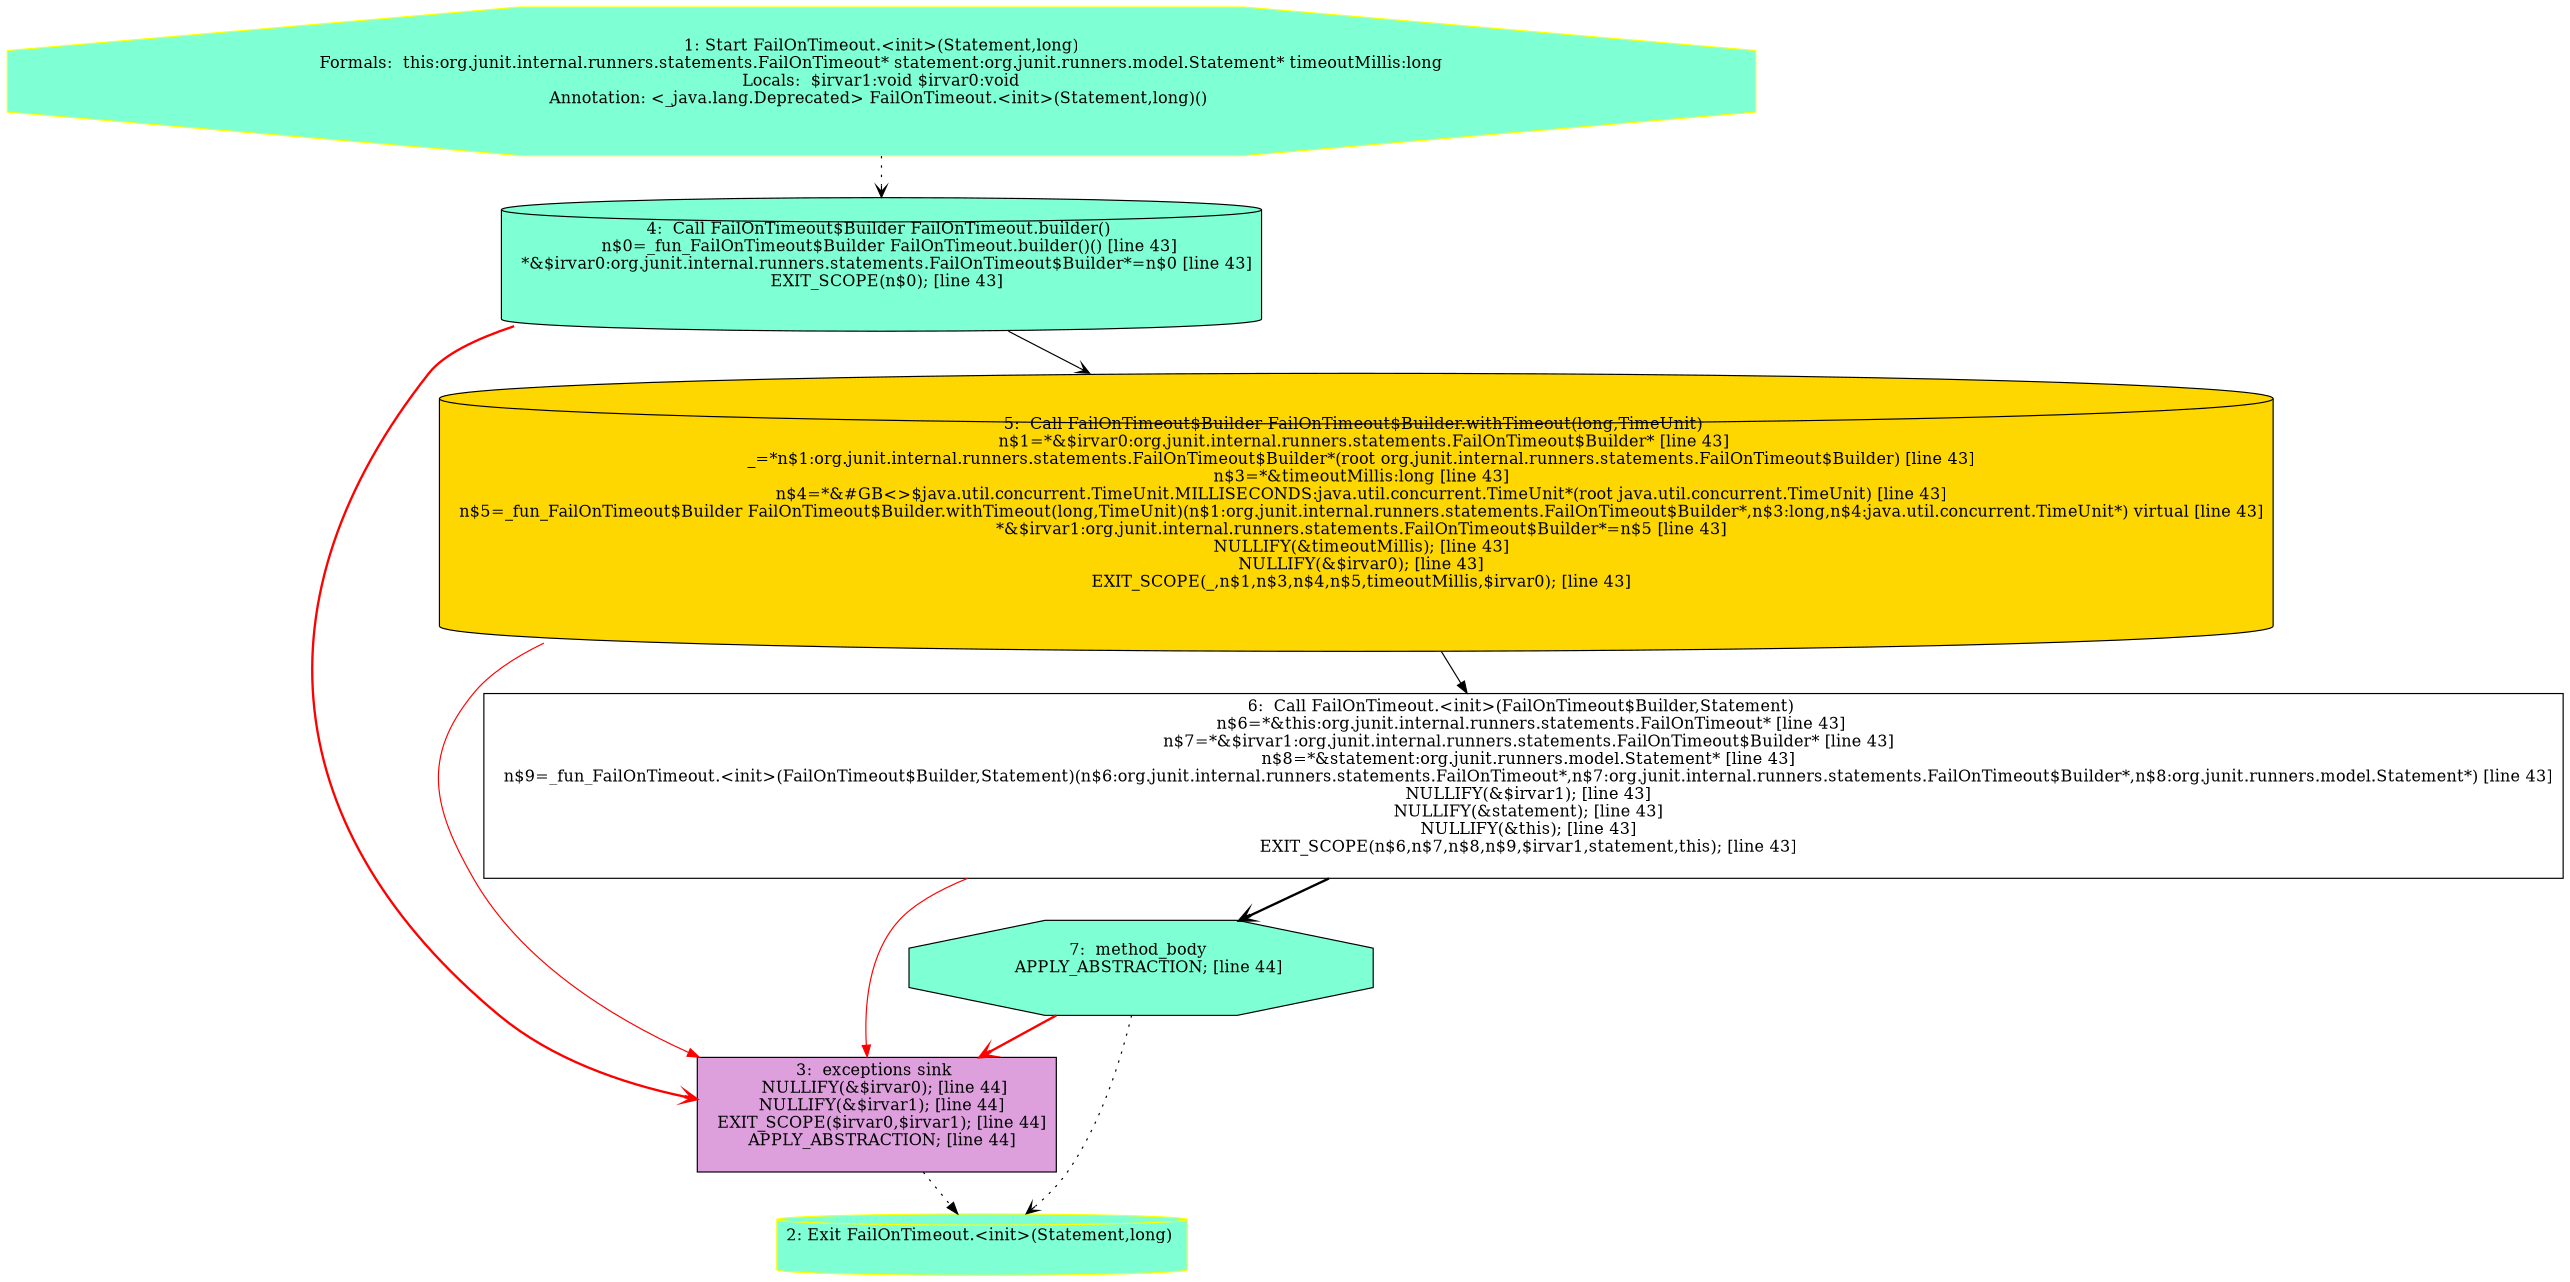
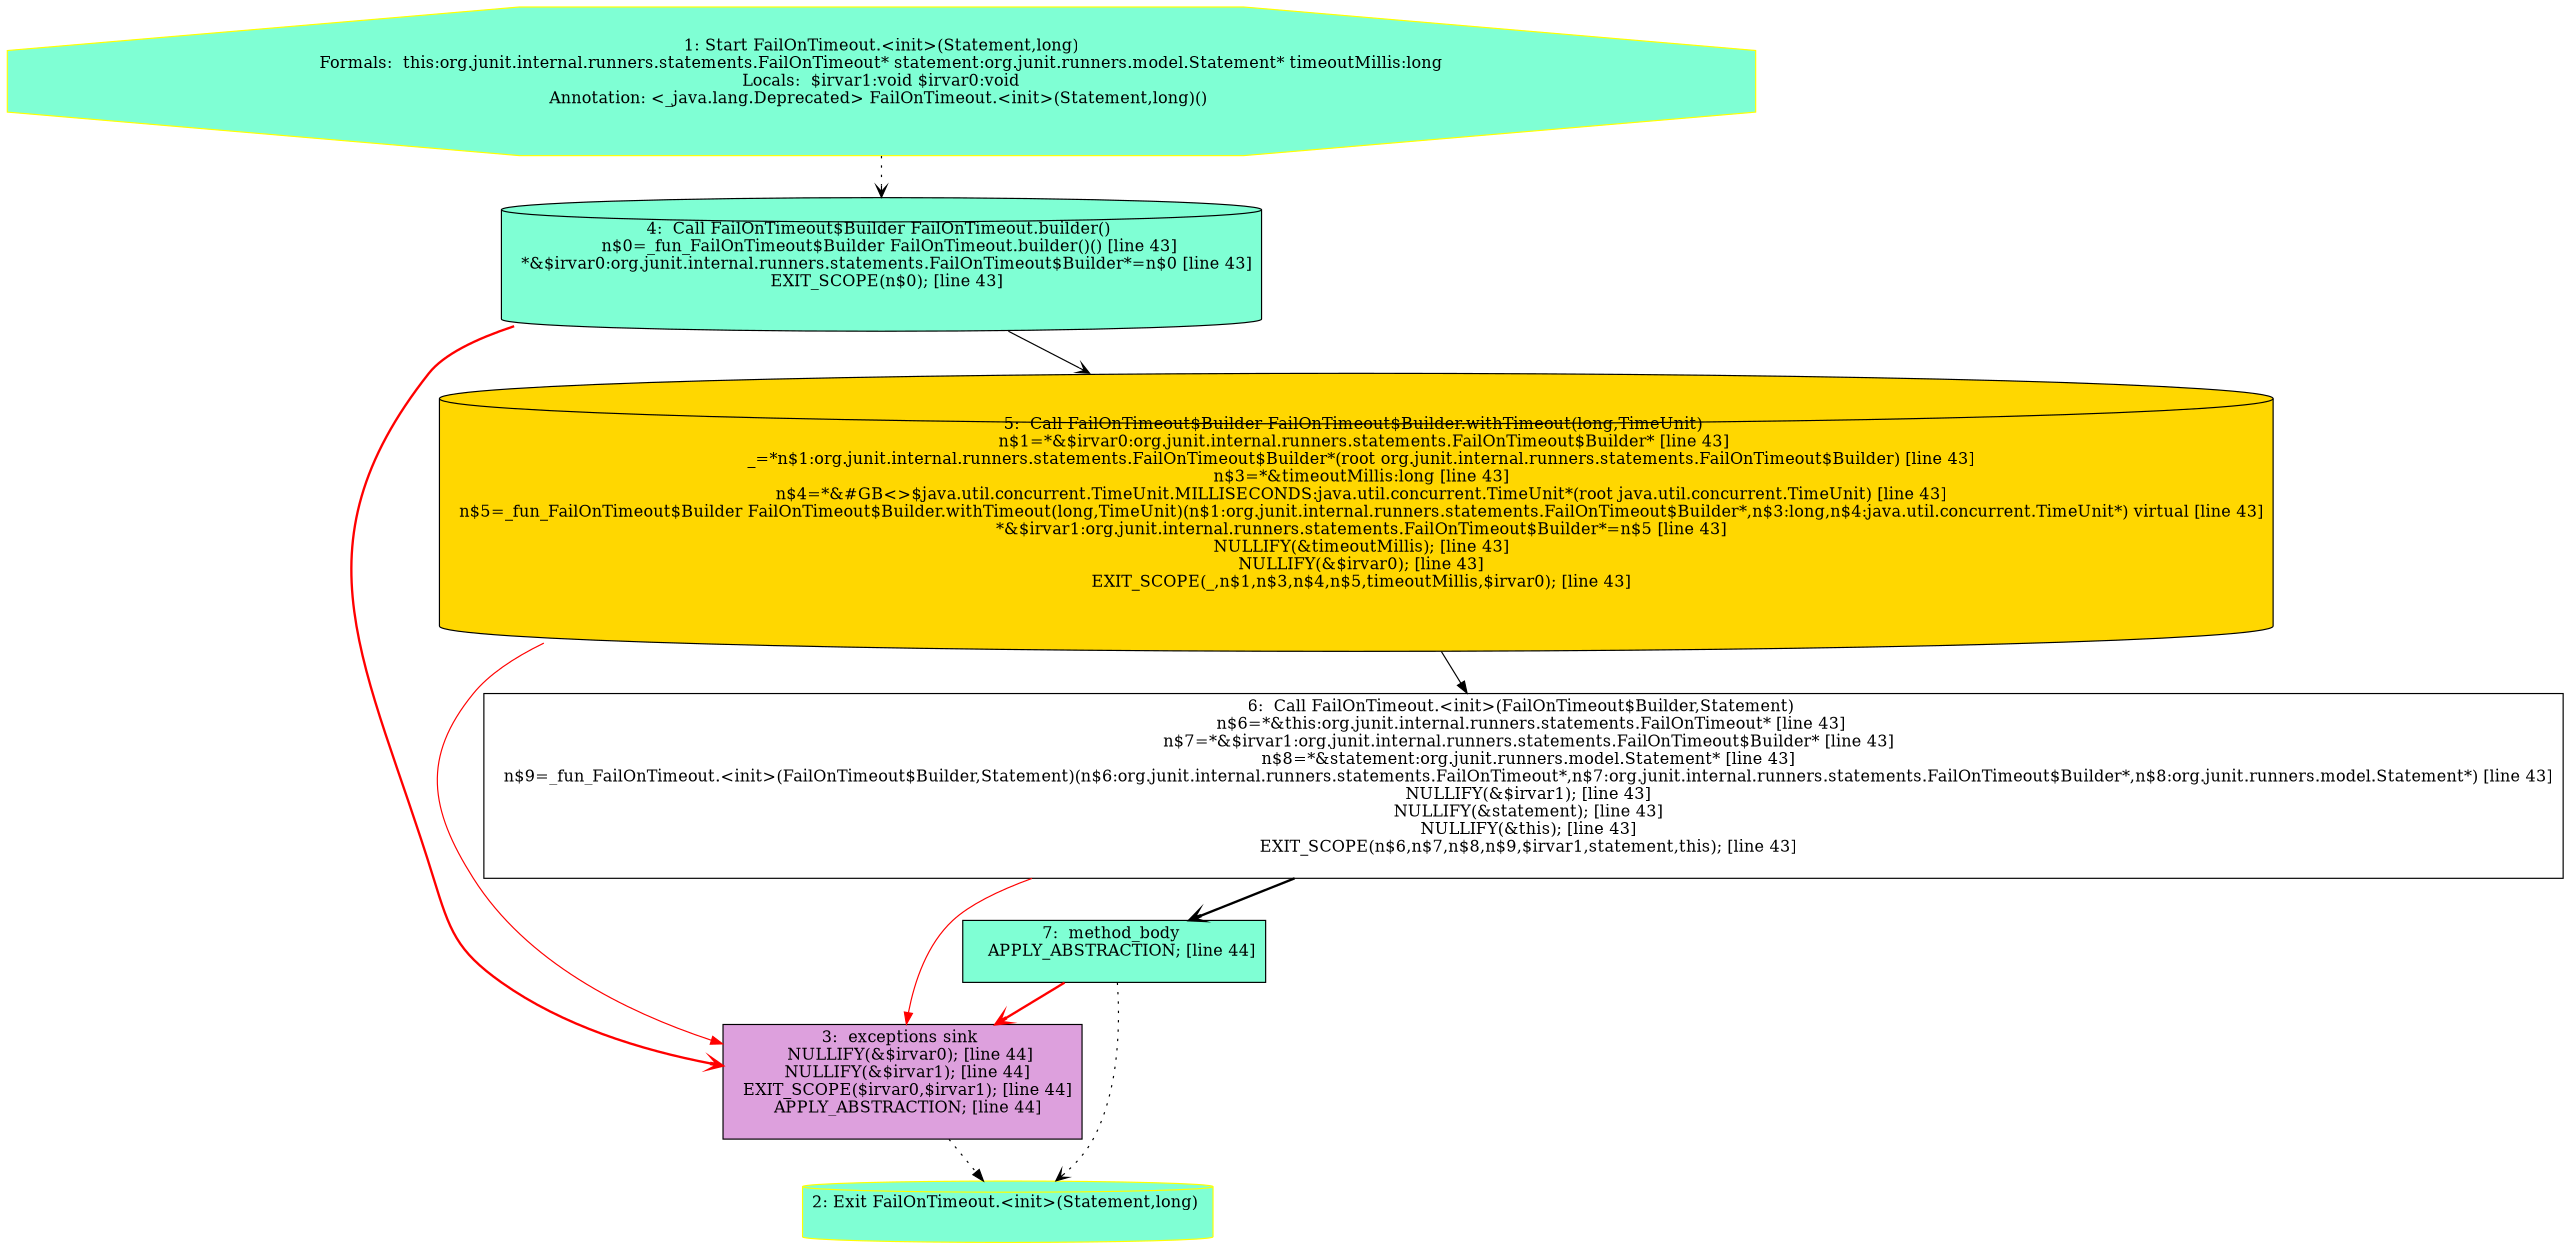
(1141, 968) -> (1114, 951)
